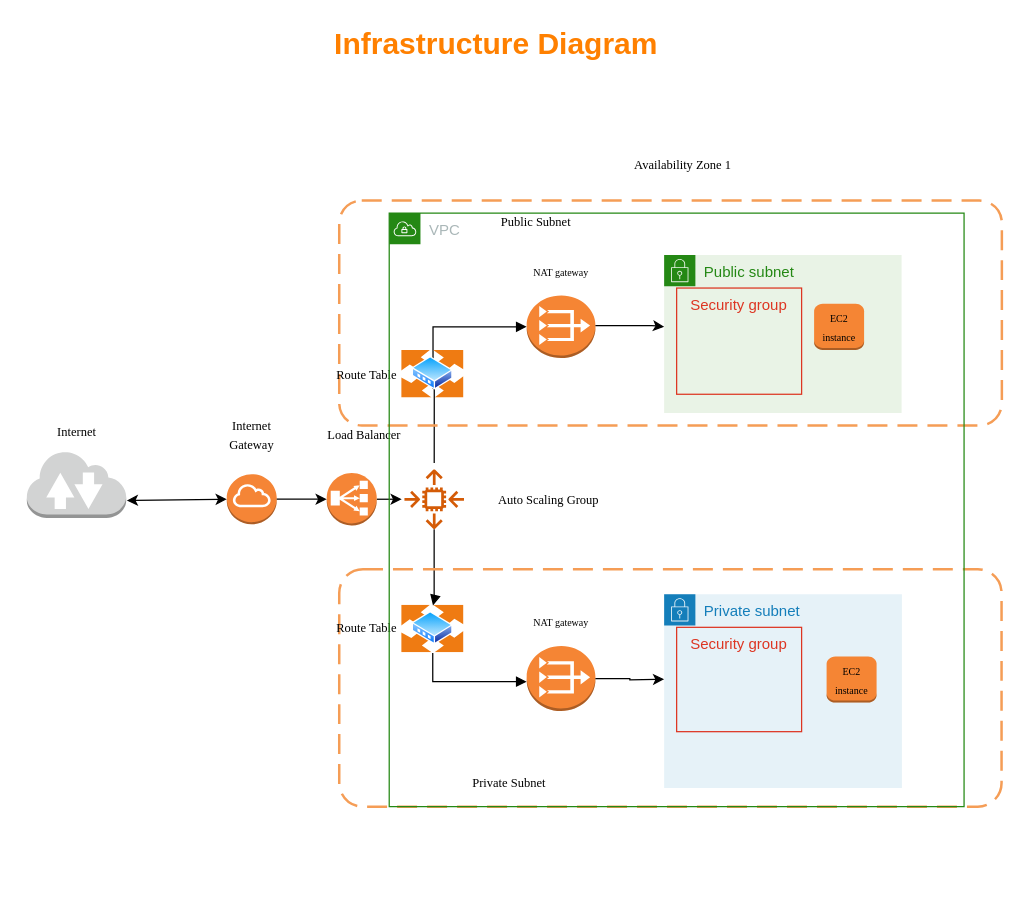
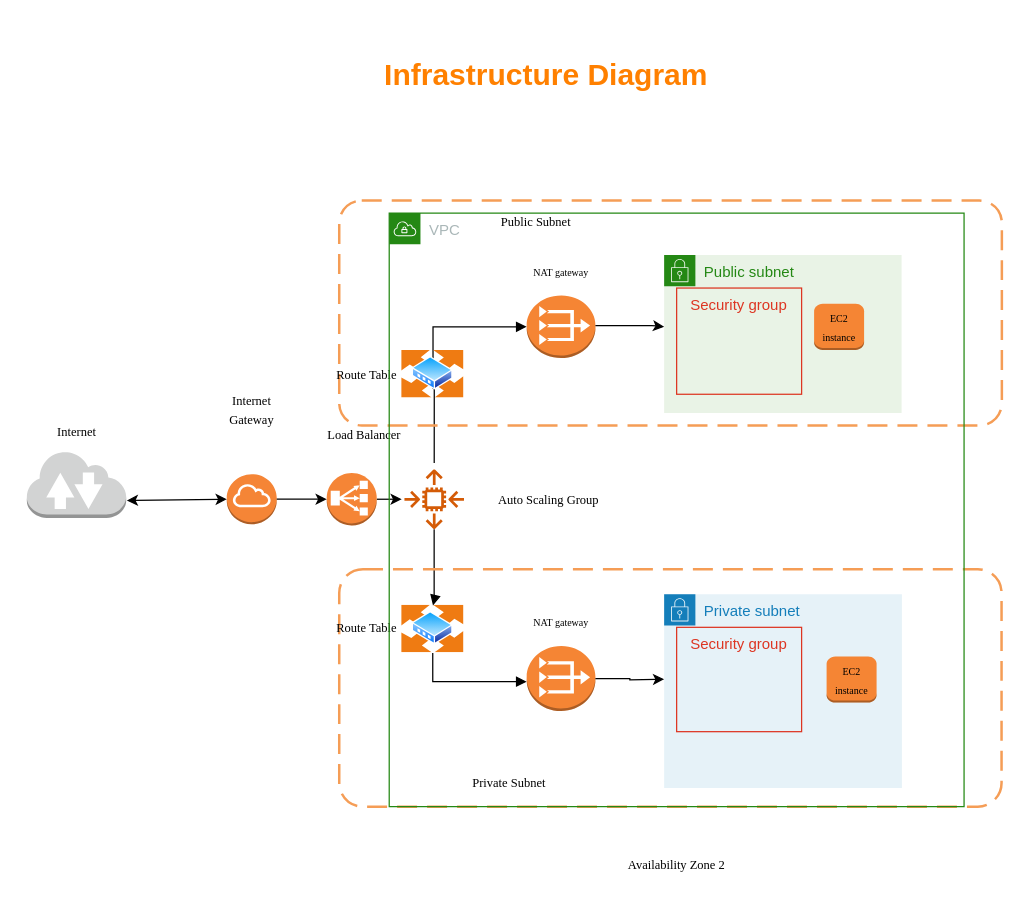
(495, 44) -> (545, 76)
(683, 165) -> none
(252, 434) -> (252, 409)
none -> (677, 865)
